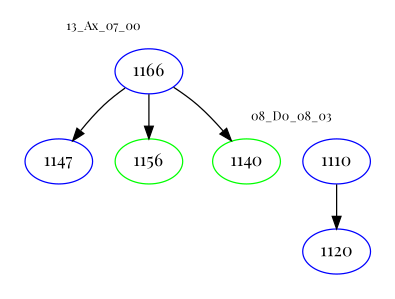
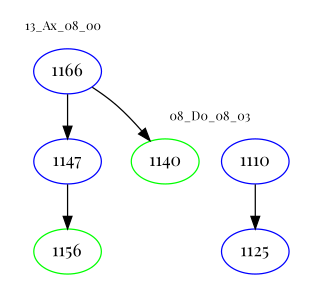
(104, 27) -> (63, 27)
(149, 110) -> (68, 200)
(337, 252) -> (255, 252)
